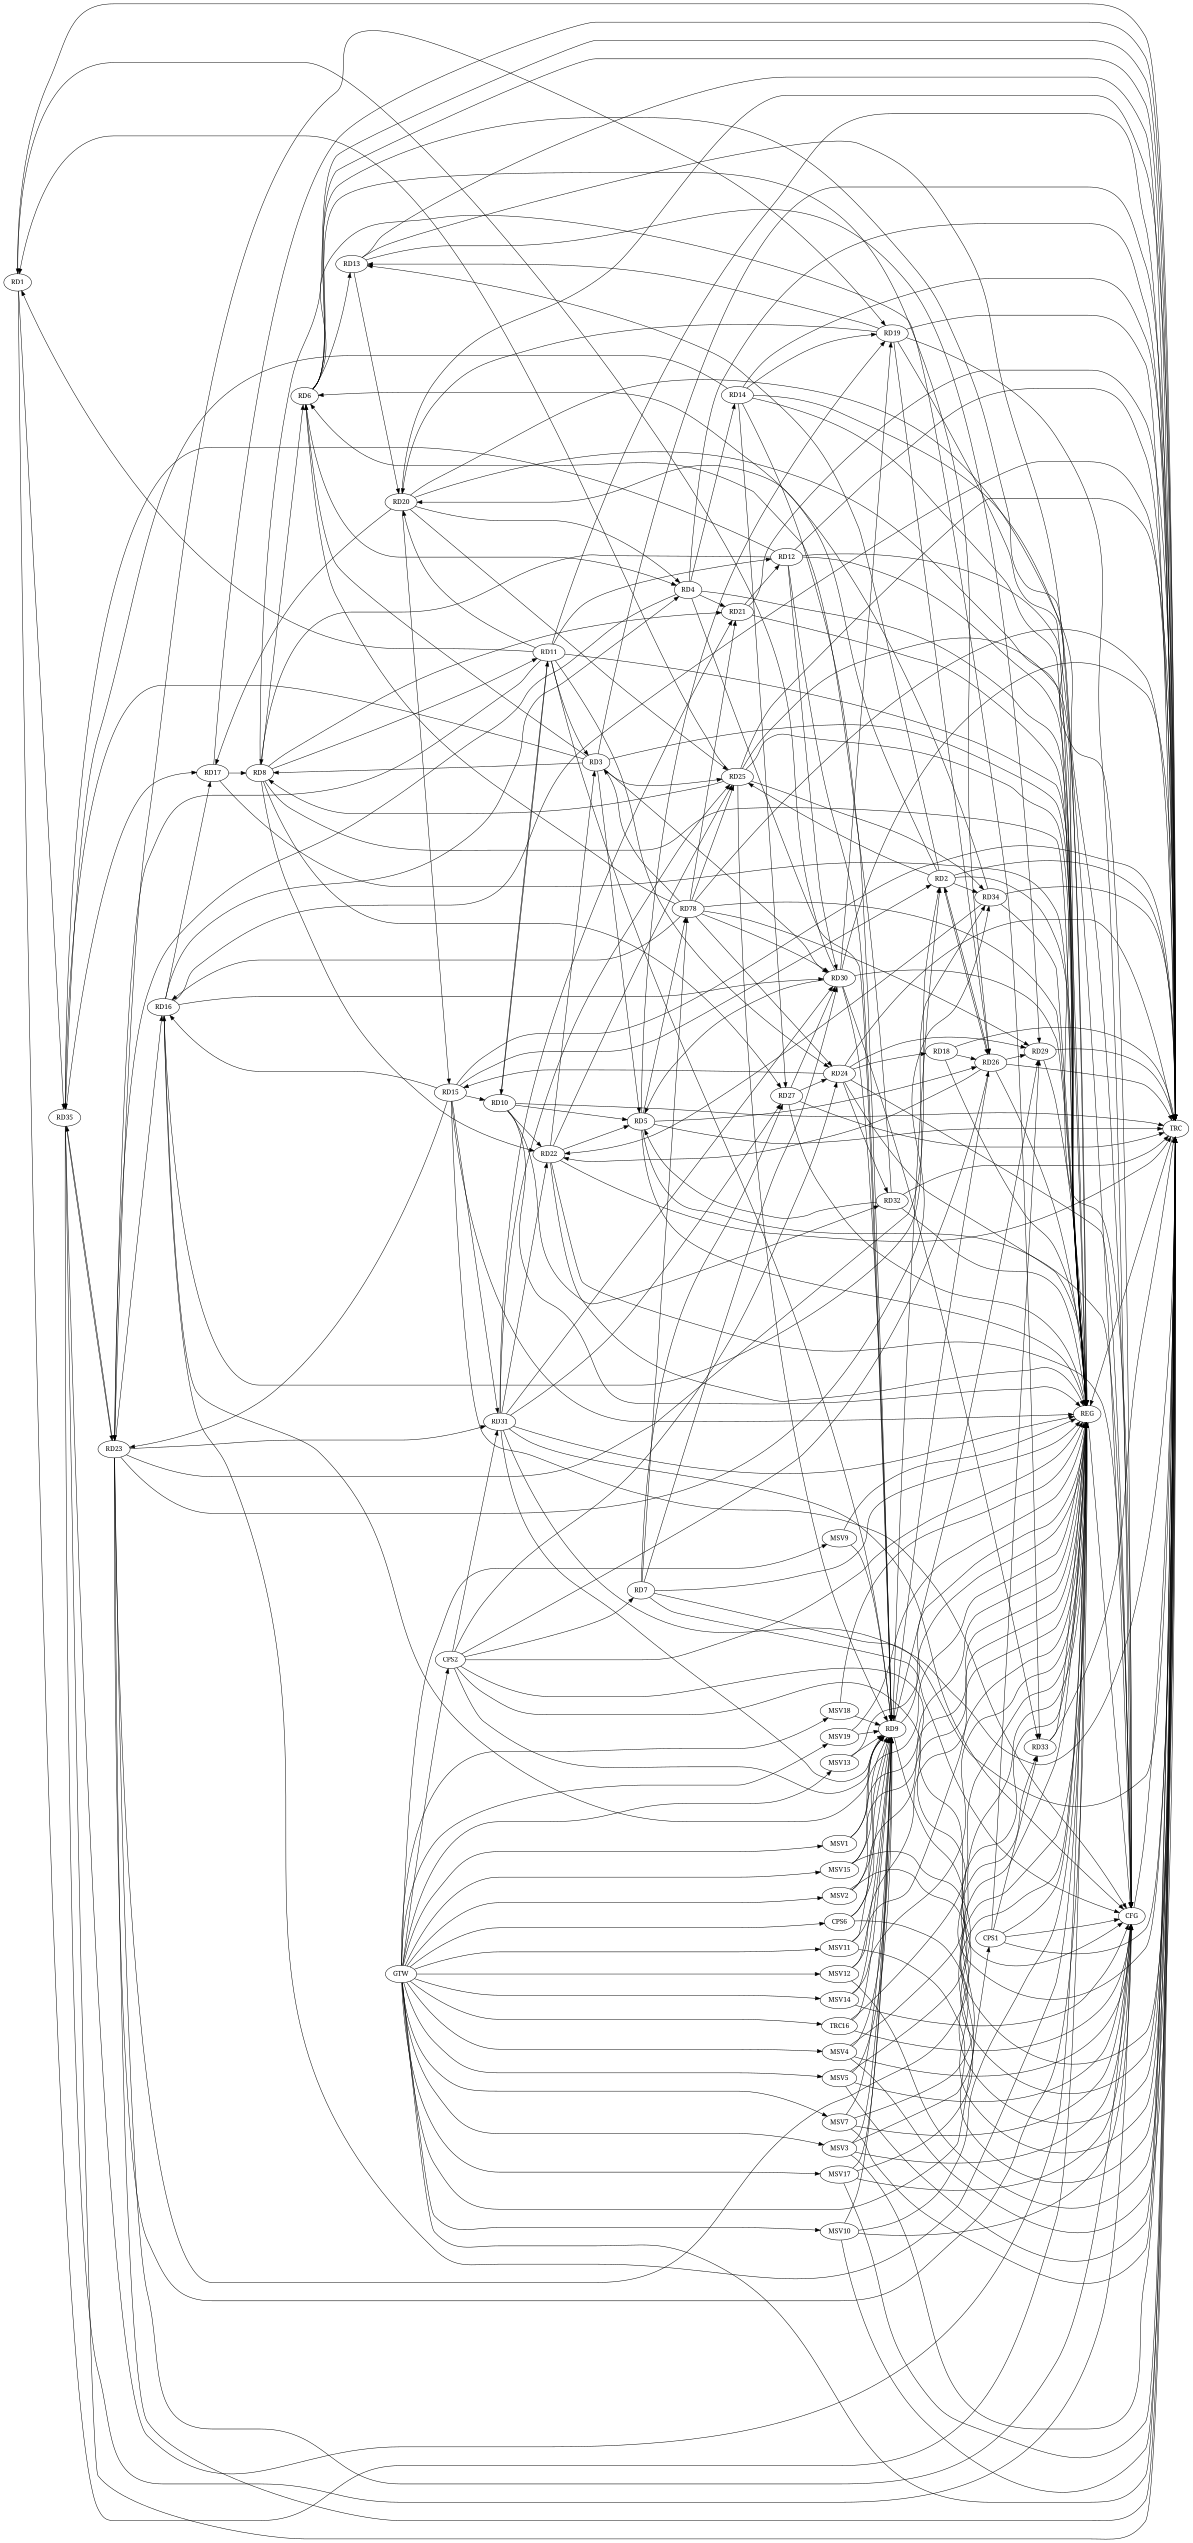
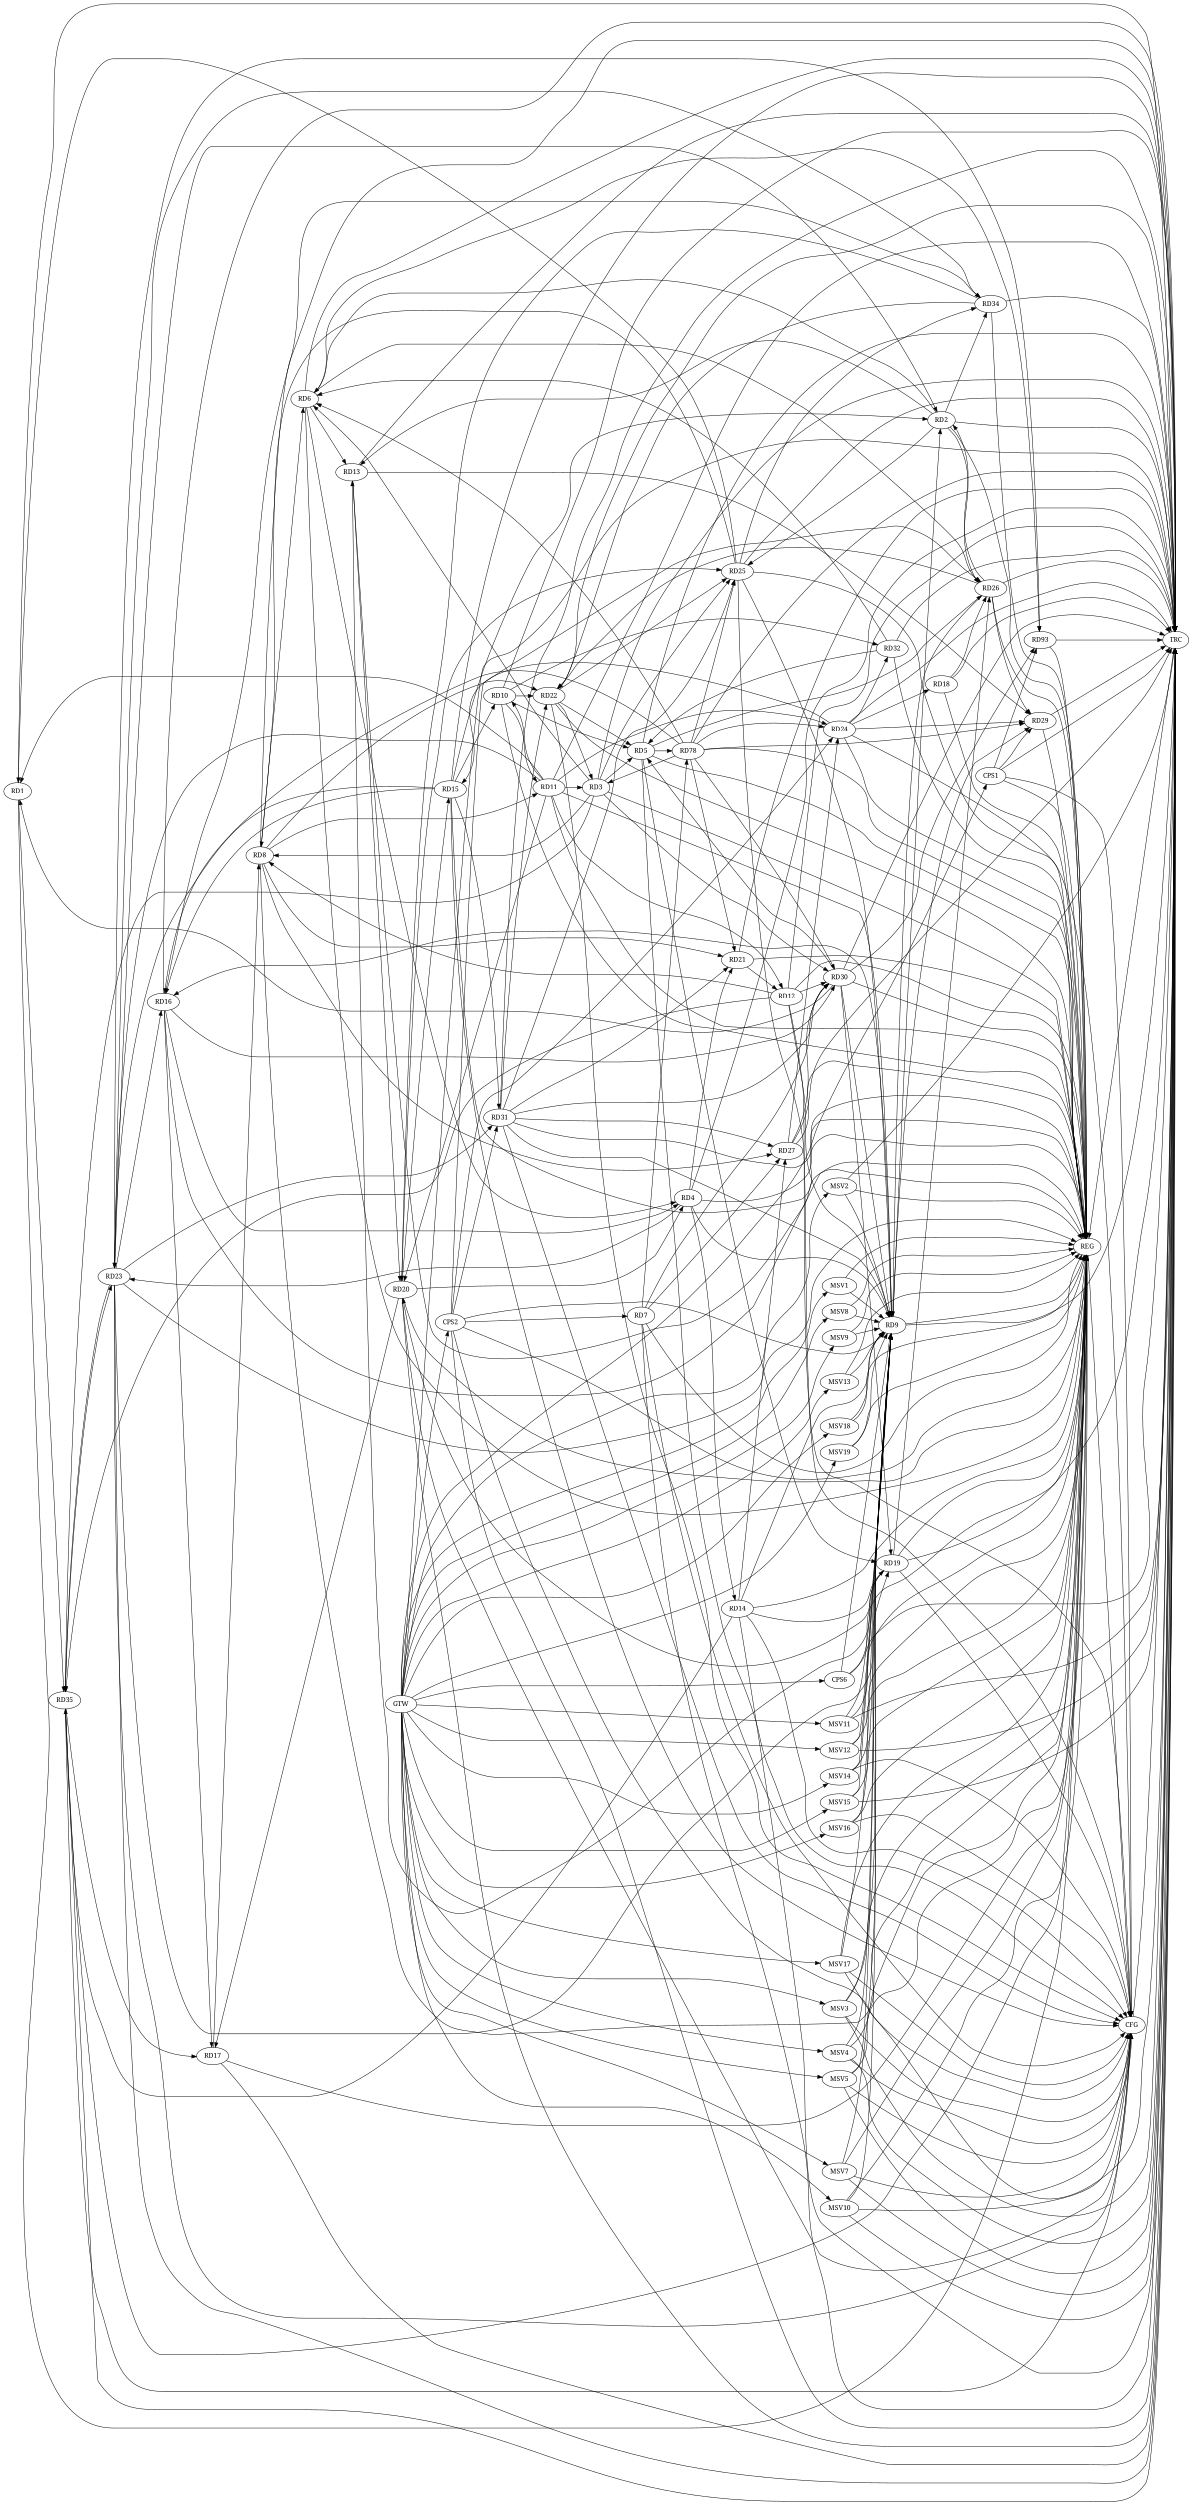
none -> (839, 1312)
(1040, 1748) -> (1040, 640)
(839, 2026) -> (839, 1828)
